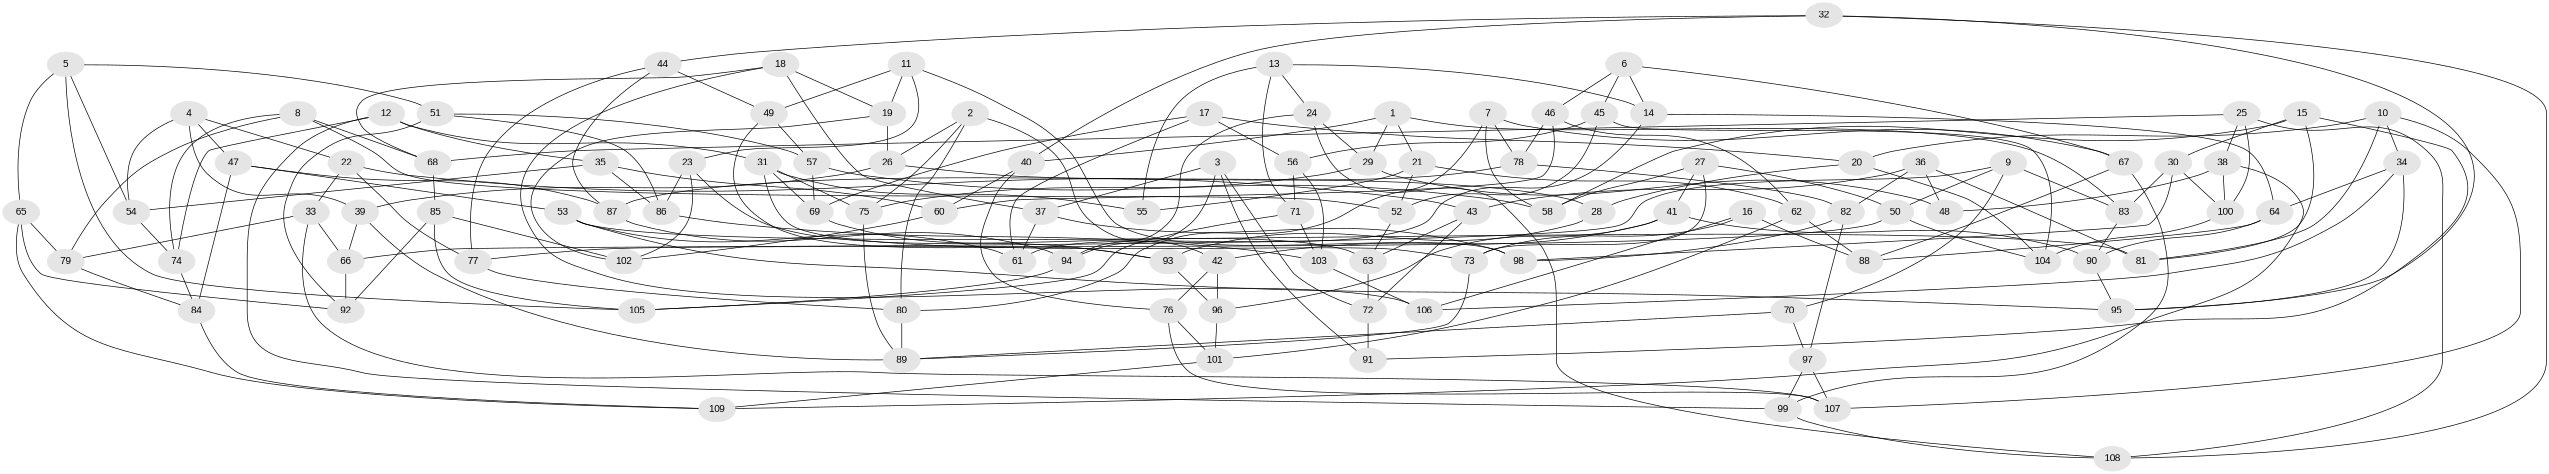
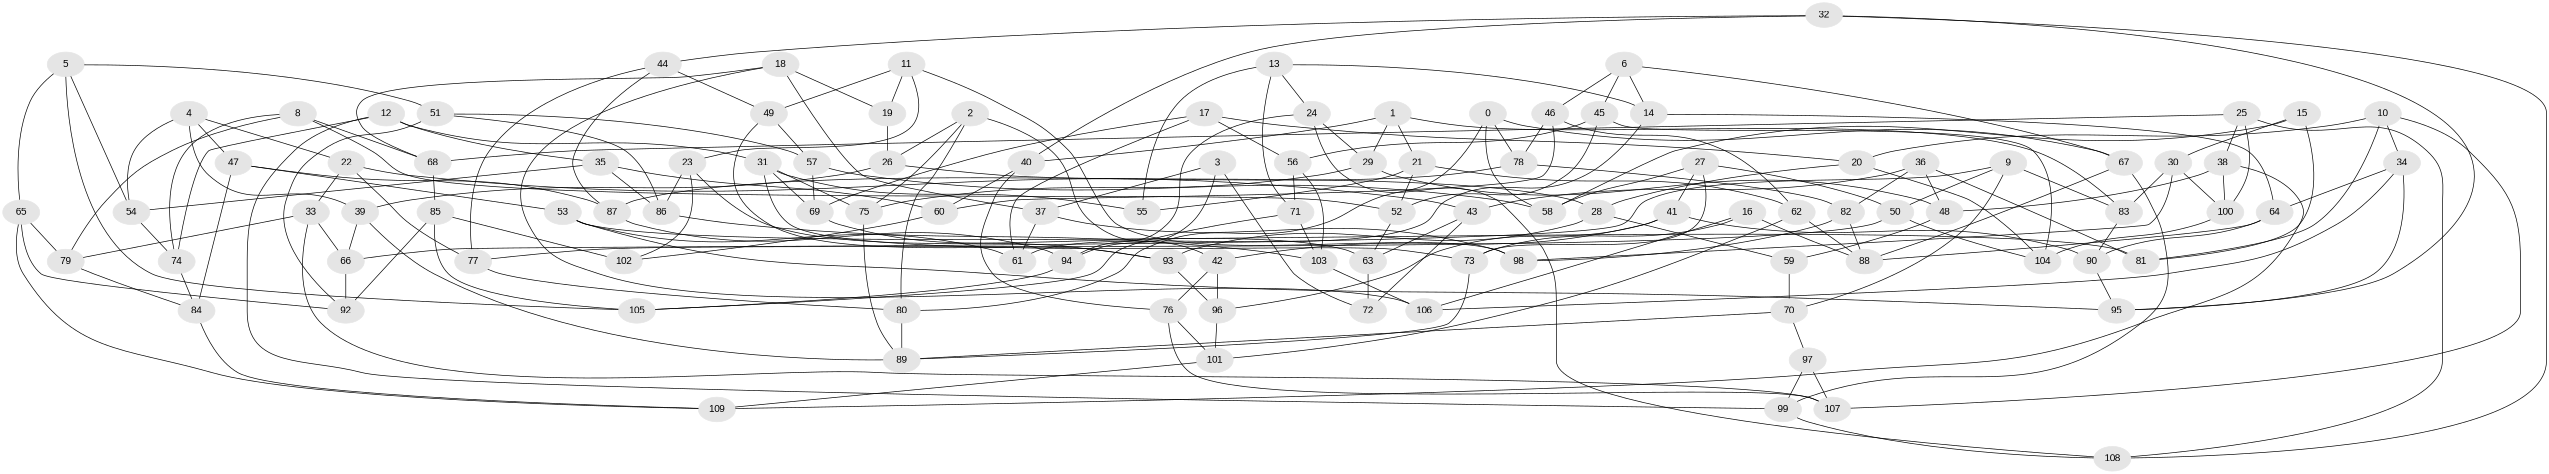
(1488, 114) -> (1488, 114)
(636, 136) -> none
none -> (1789, 262)
(1827, 286) -> (1855, 237)
(1368, 360) -> none
